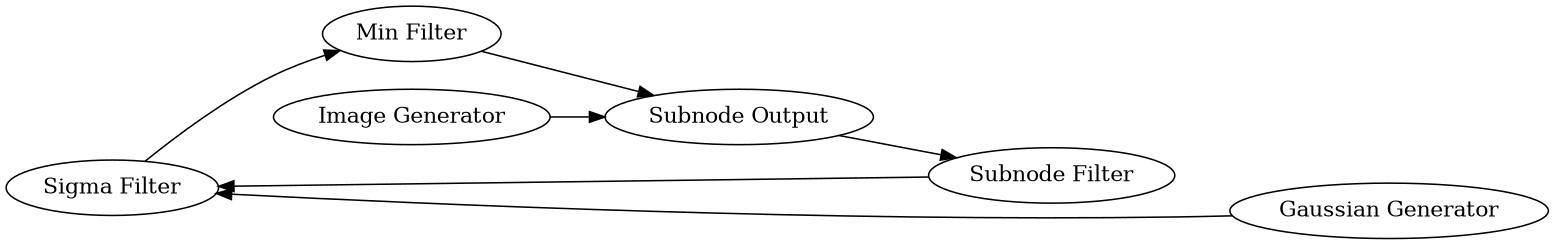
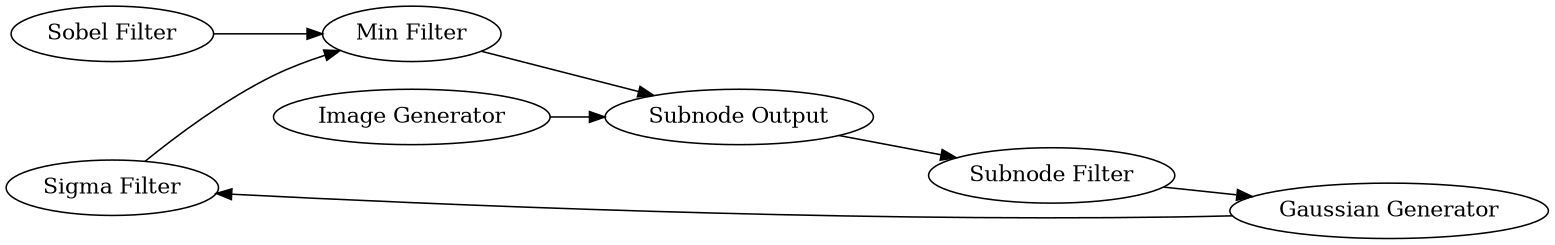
none -> (112, 34)
(581, 182) -> (1200, 191)
